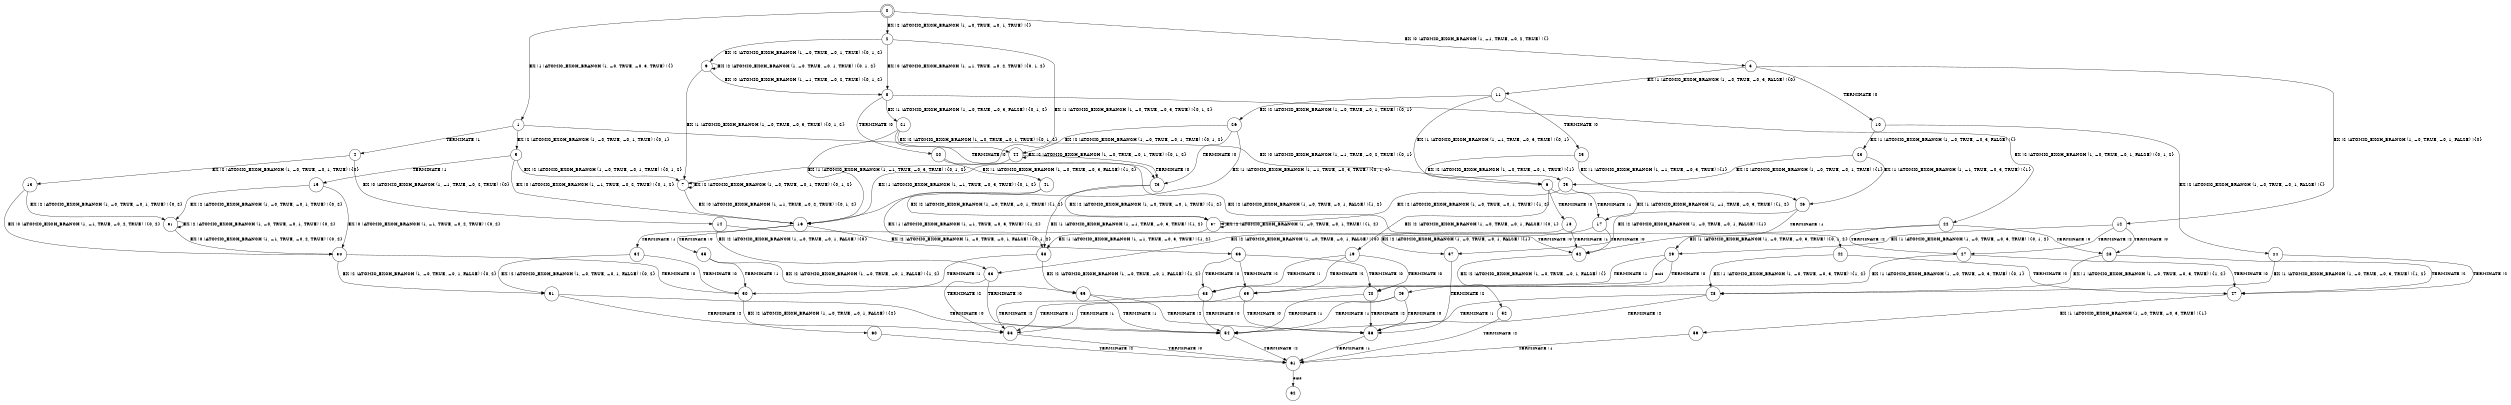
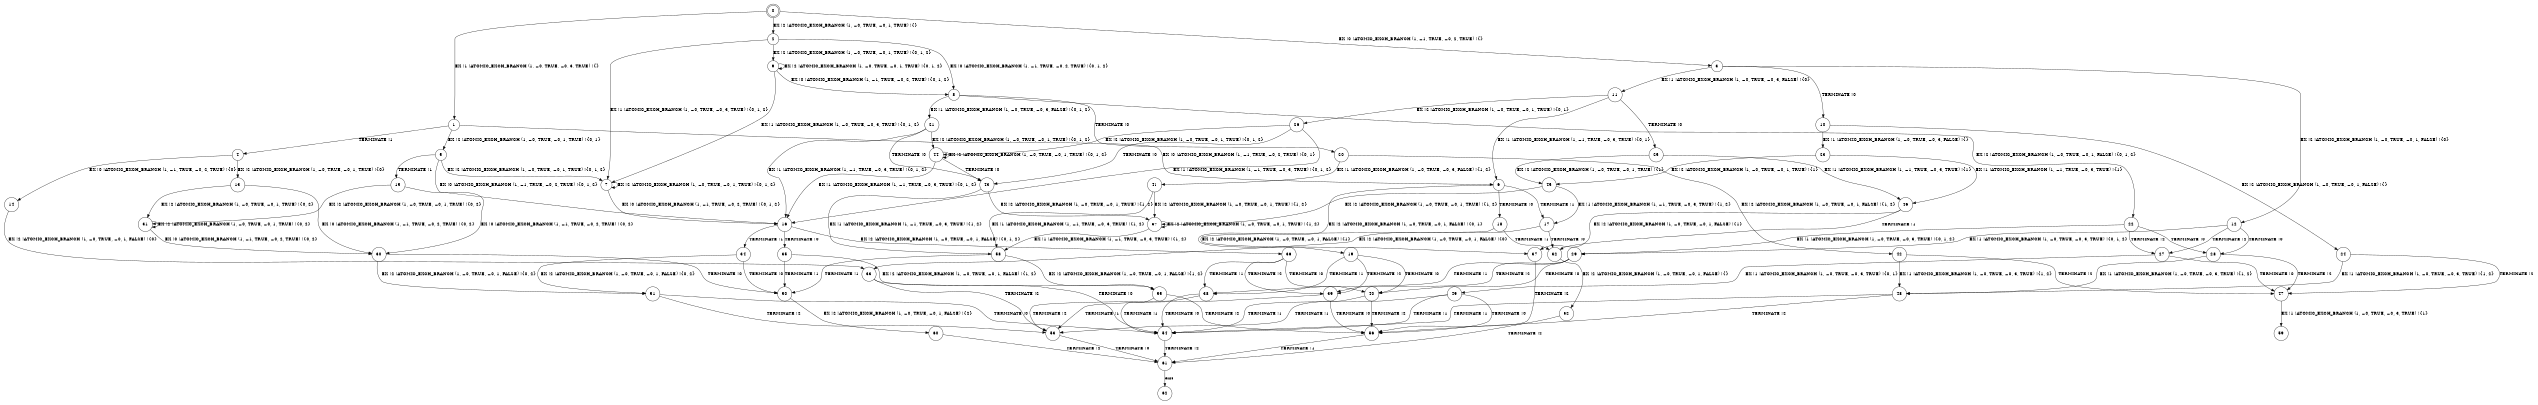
(1213, 233) -> none
(1222, 274) -> (1226, 274)
(1659, 274) -> (1513, 274)
(1496, 348) -> none
